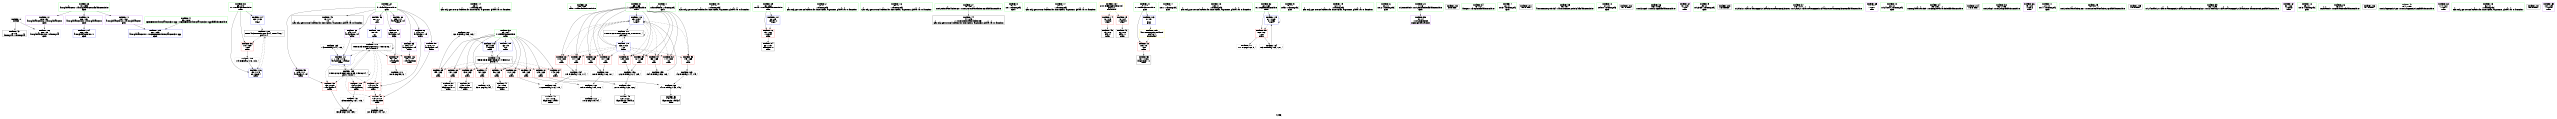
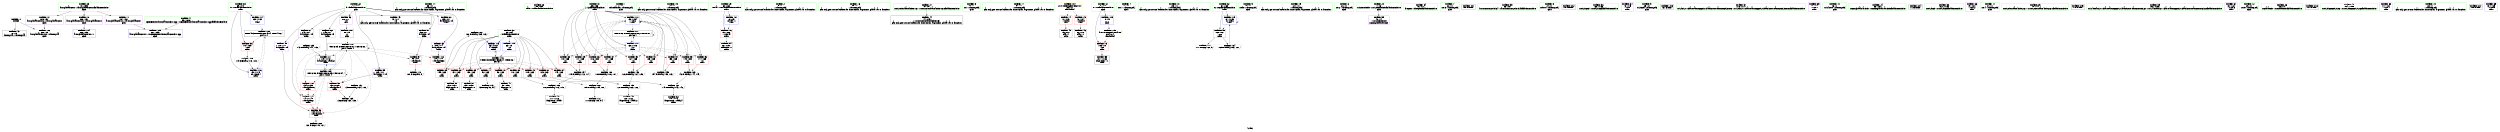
(1452, 7) -> none
none -> (696, 67)
(354, 93) -> (308, 93)
